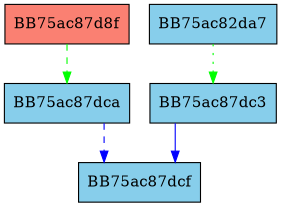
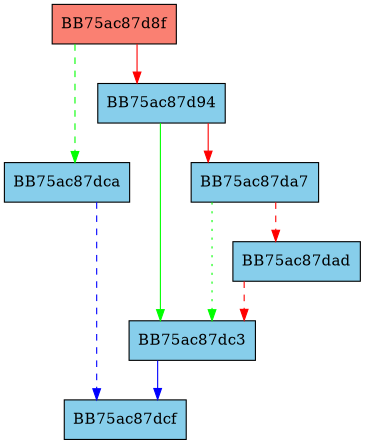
(213, 24) -> (255, 182)
none -> (161, 103)
none -> (297, 261)
